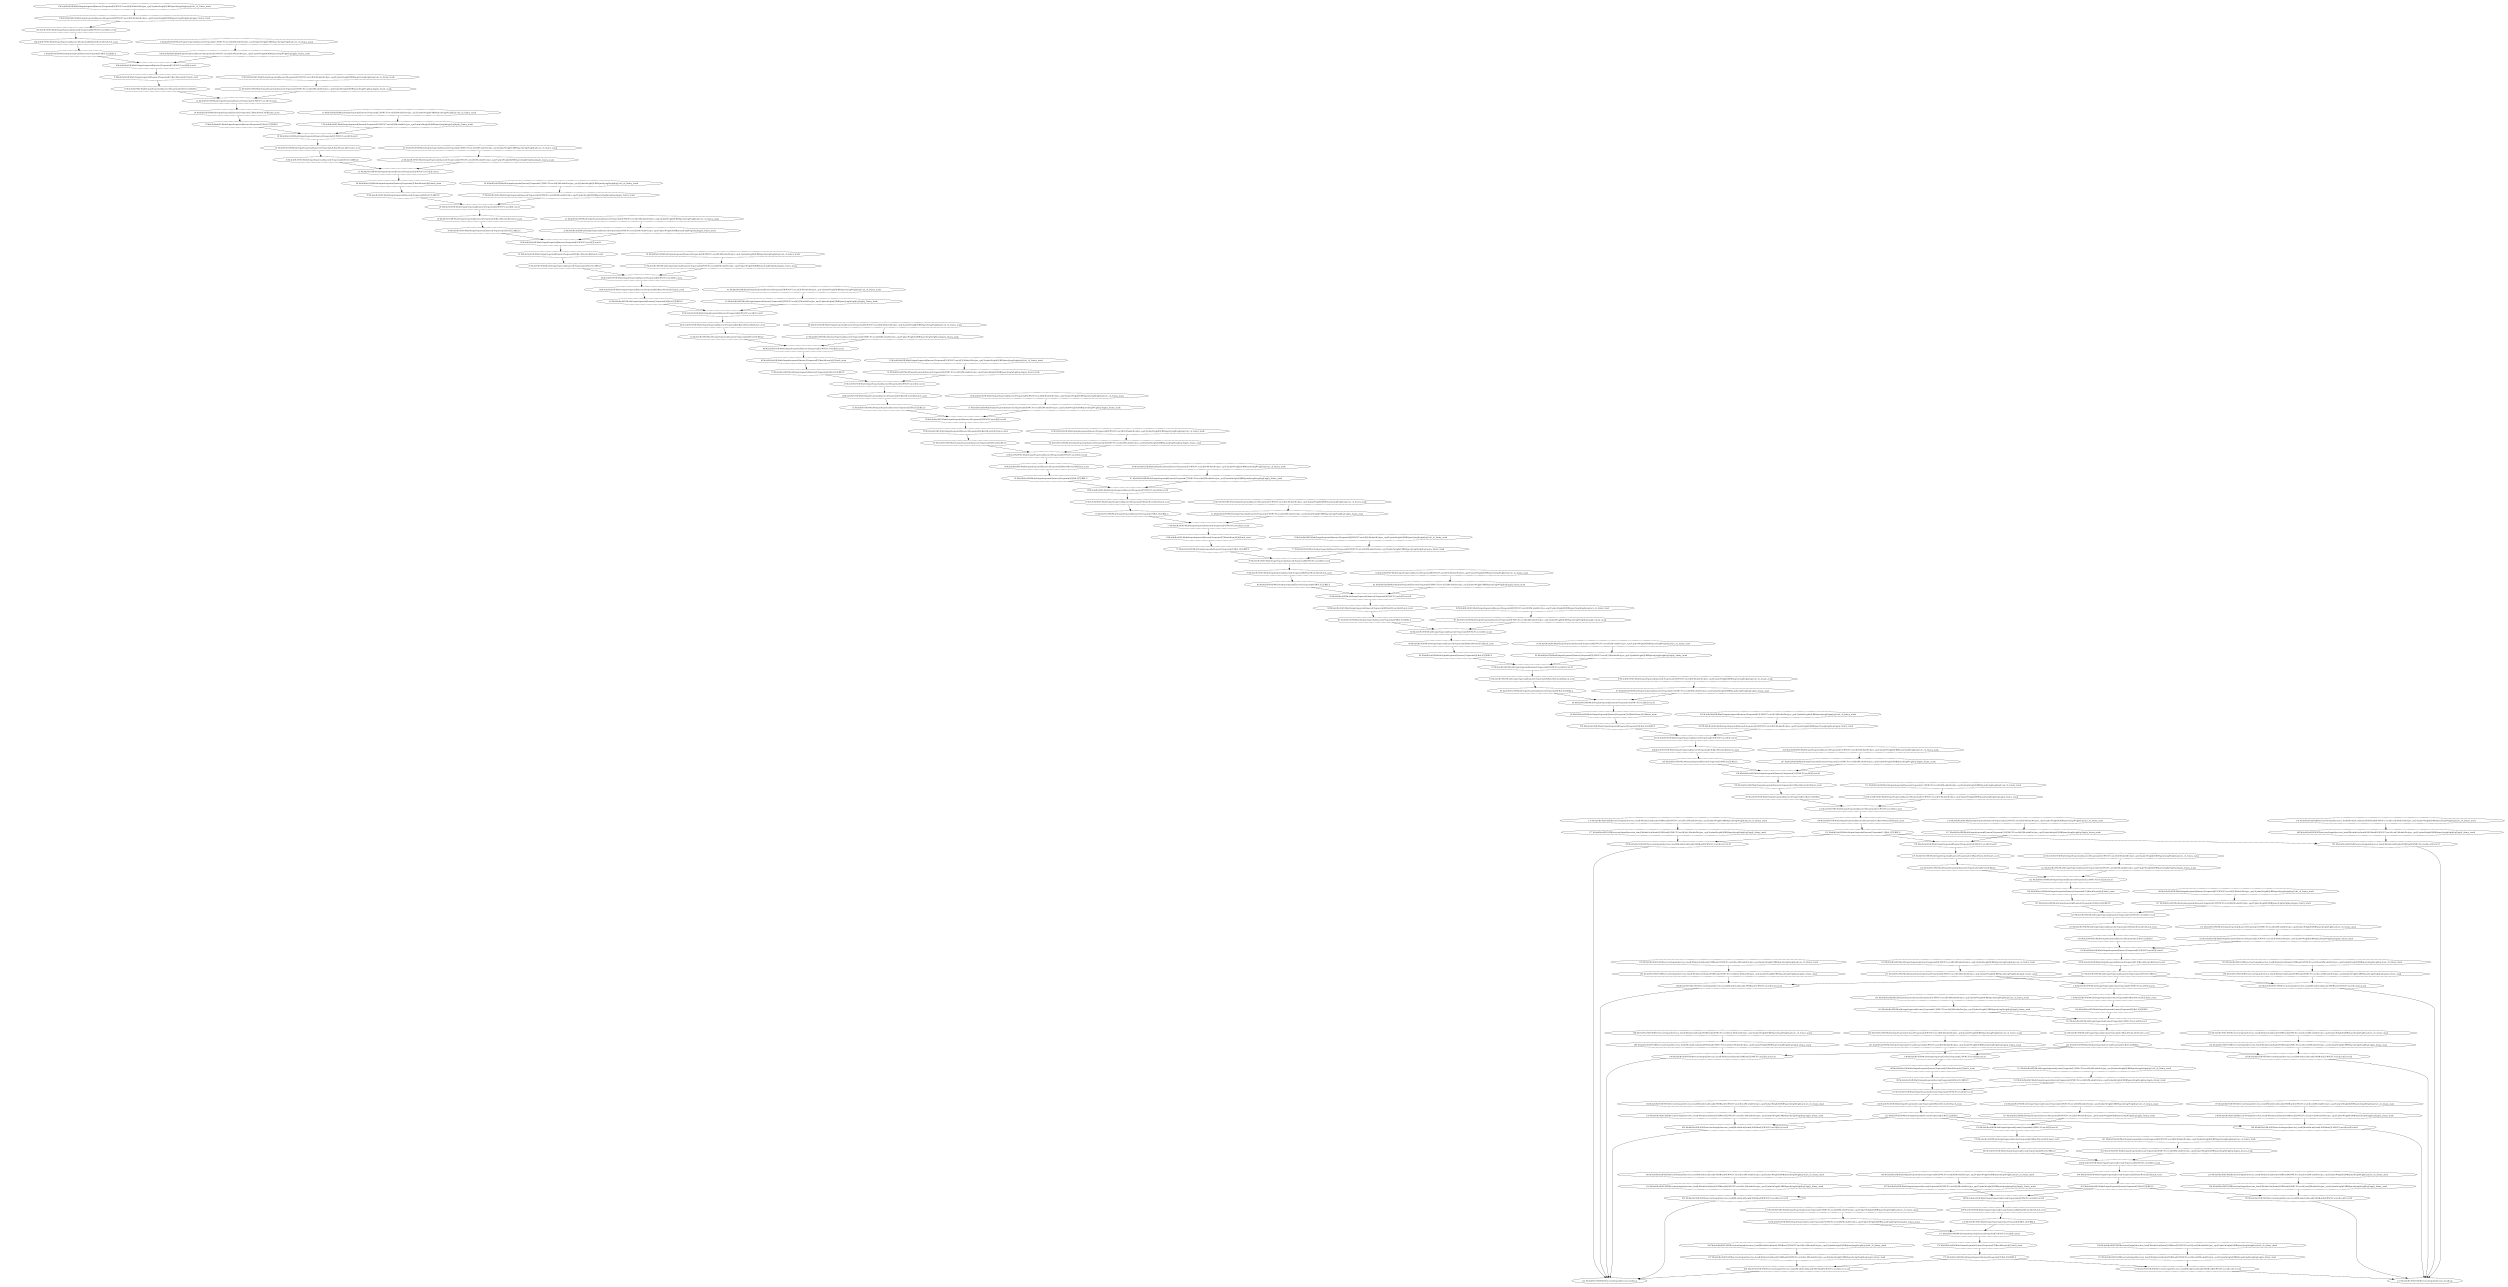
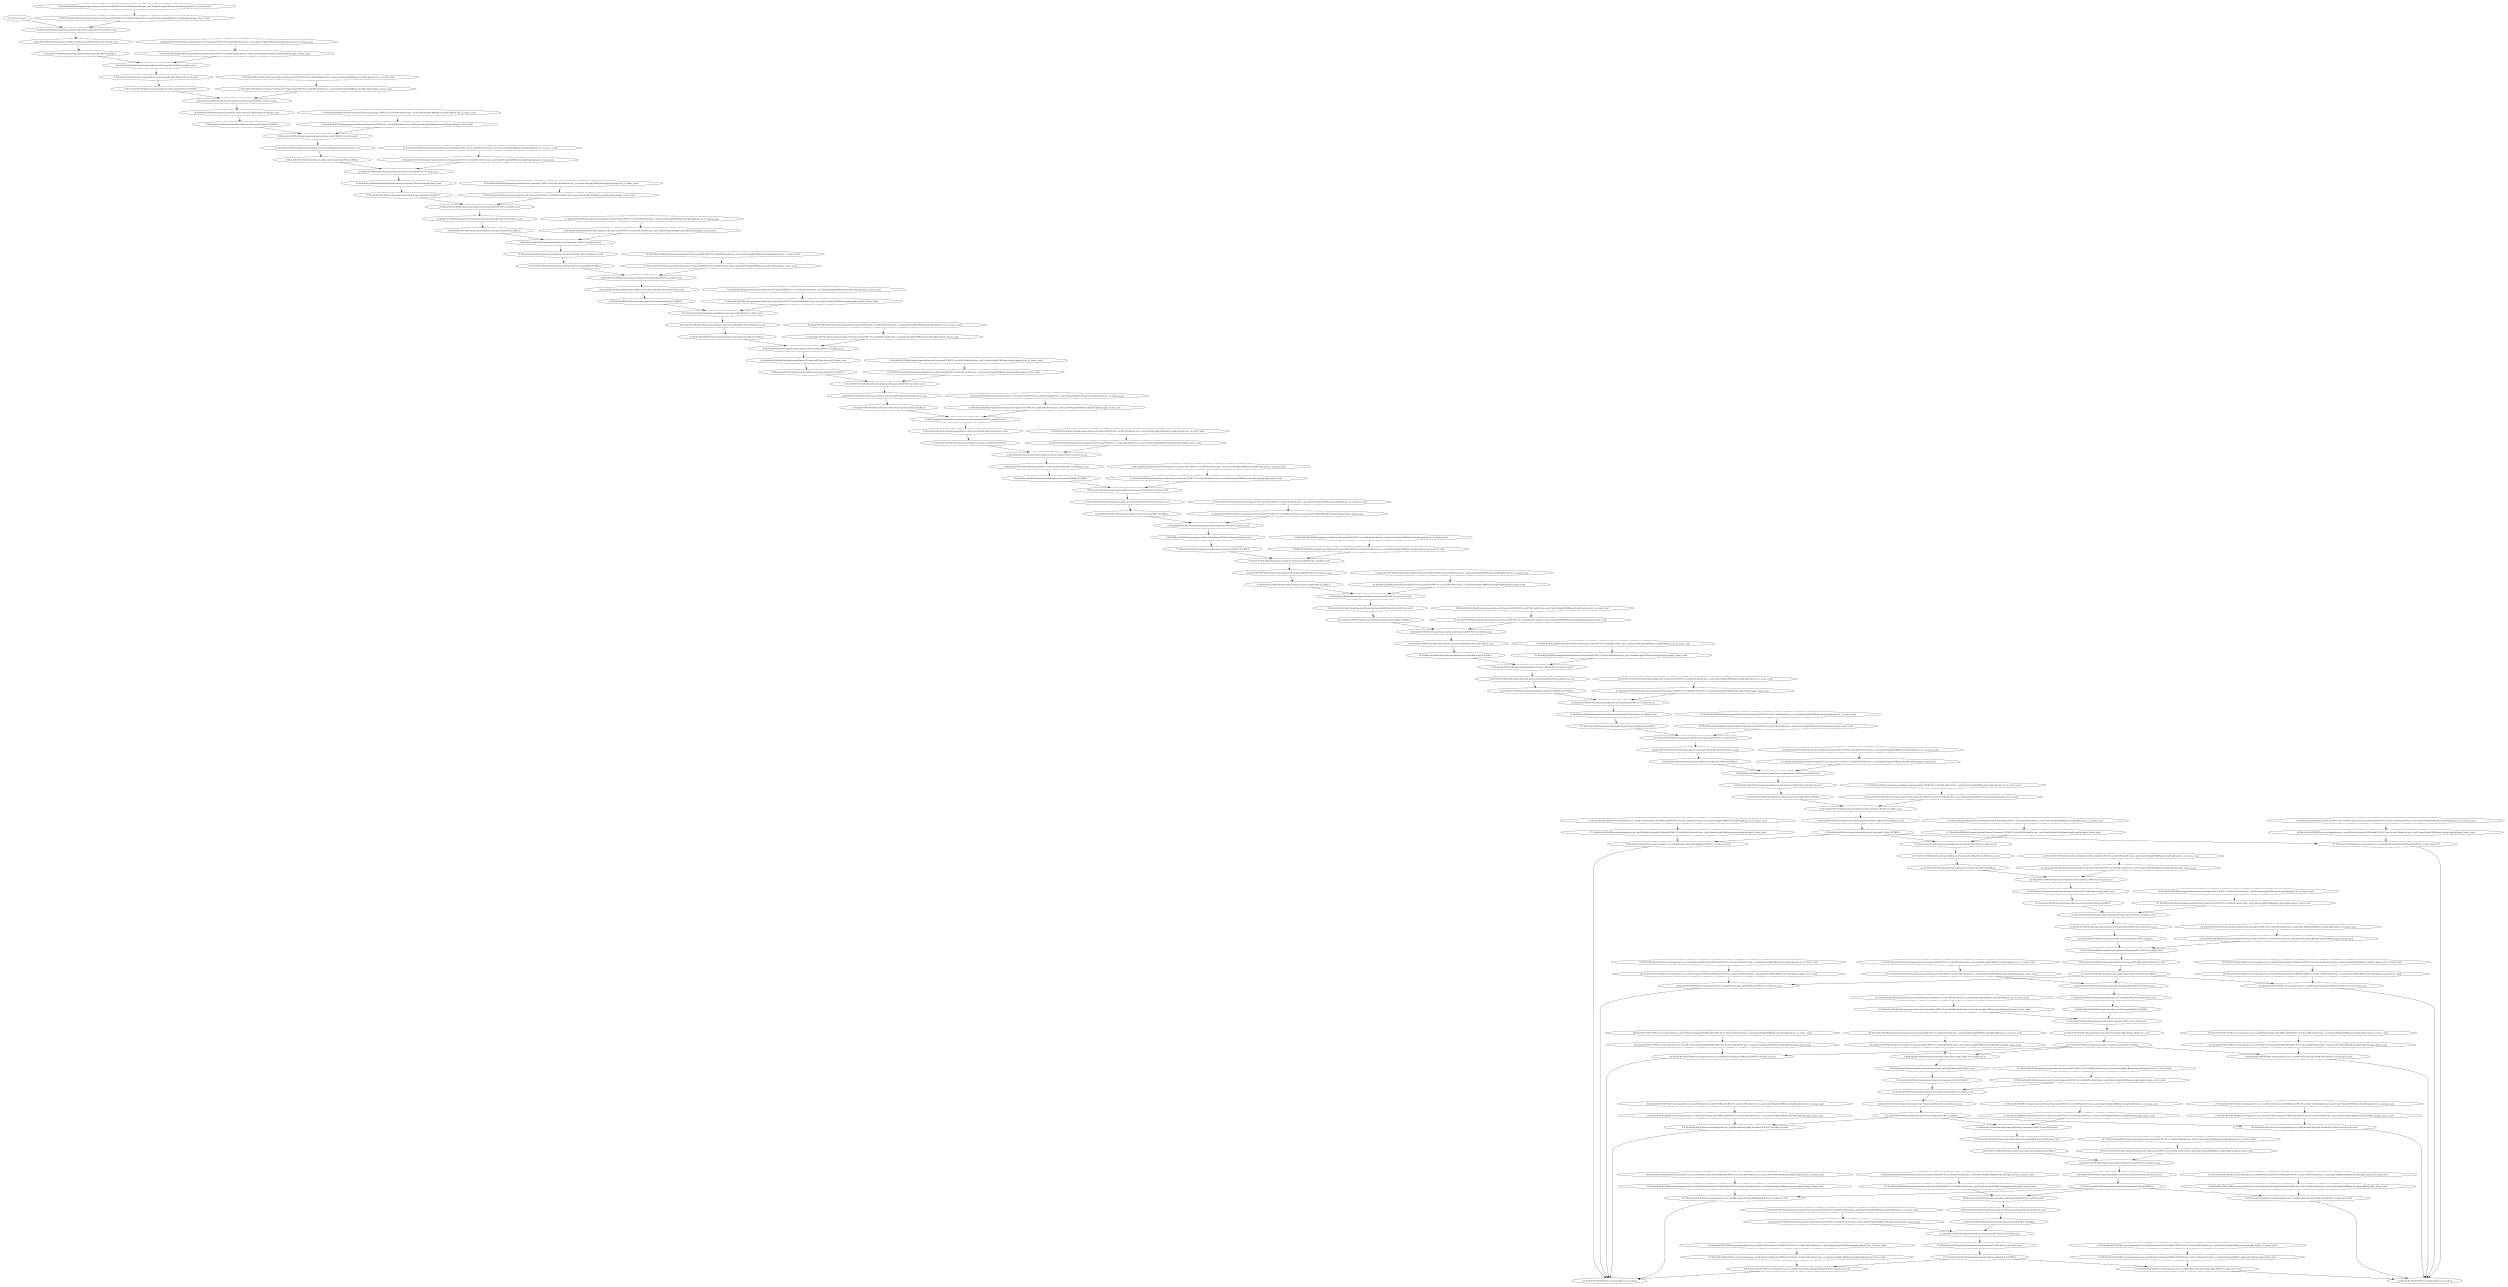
none -> (17, 18)
